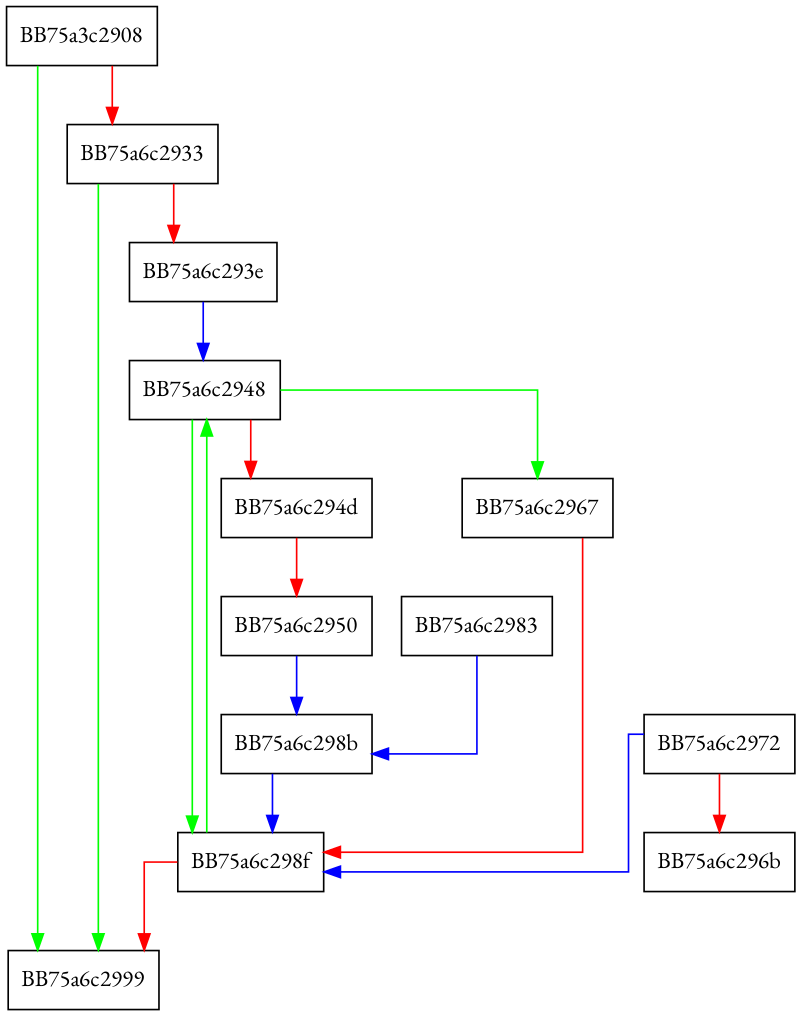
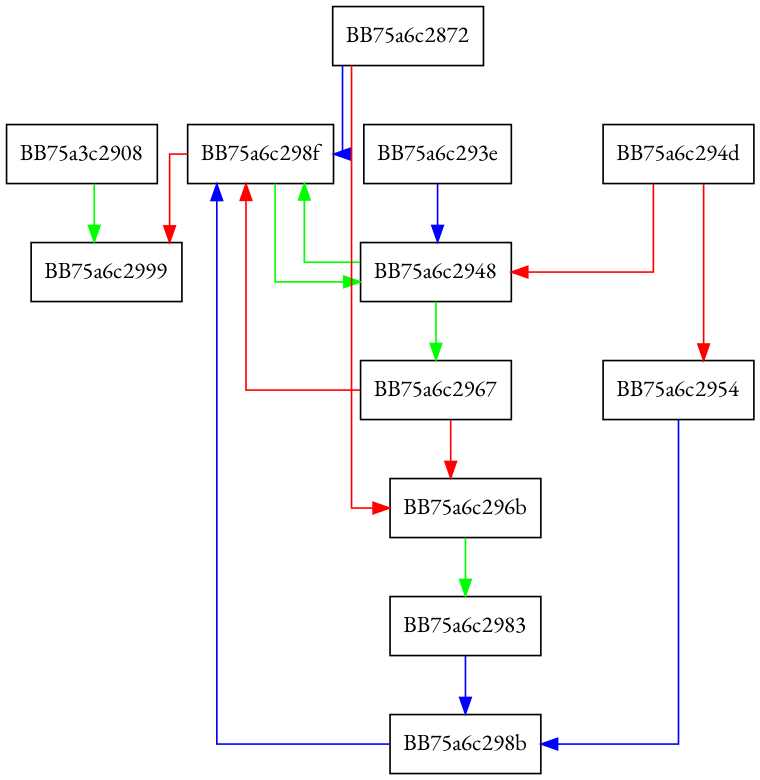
(143, 154) -> none
(251, 441) -> (635, 272)
none -> (451, 441)
none -> (465, 559)
(297, 626) -> (678, 390)
(719, 744) -> (408, 36)
